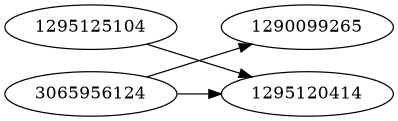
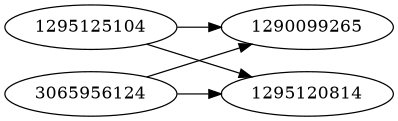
none -> (193, 27)
(307, 94) -> (307, 94)
